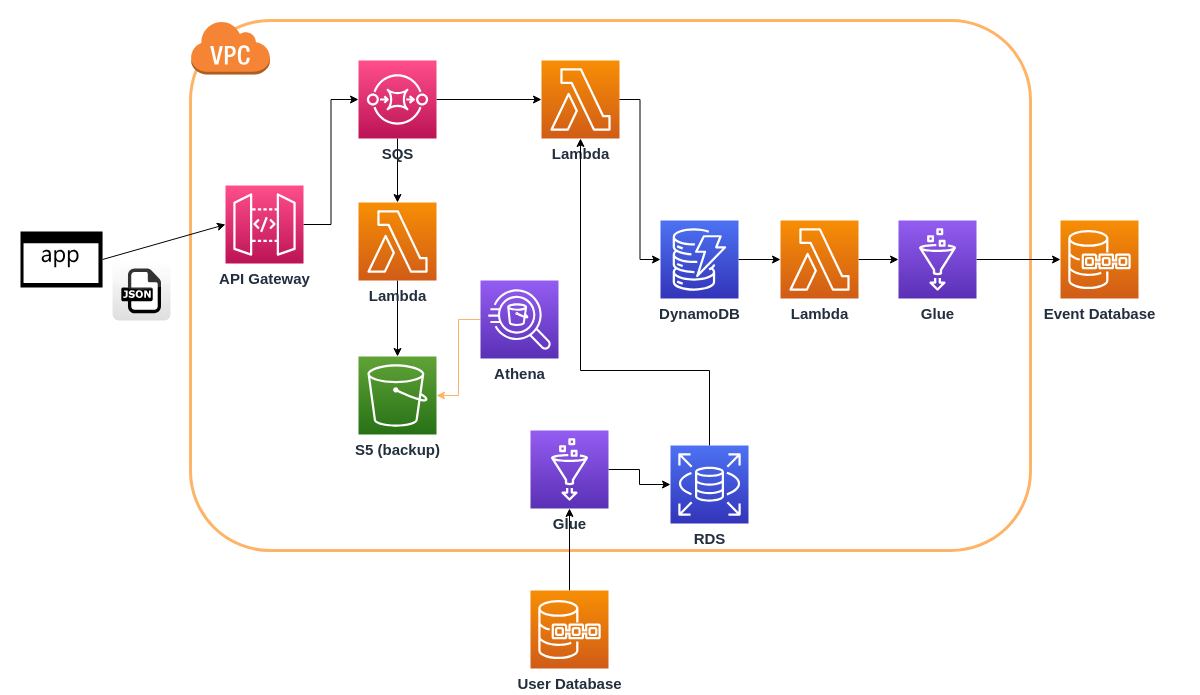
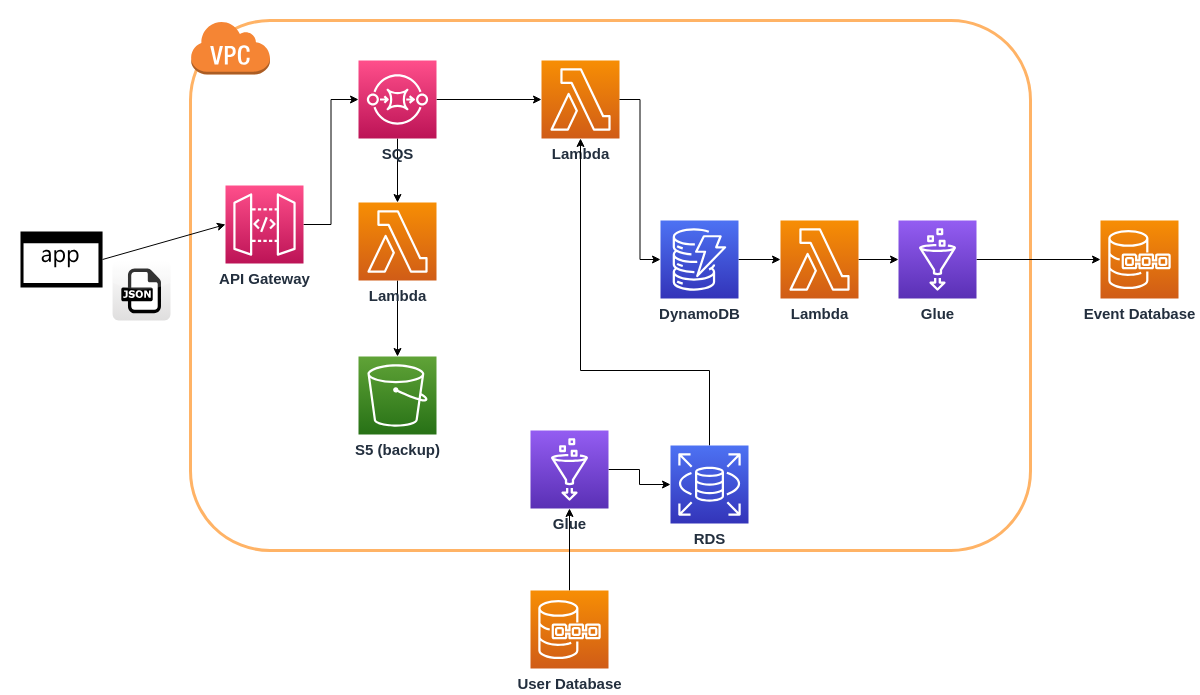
(1100, 260) -> (1140, 260)
(520, 320) -> none
(459, 354) -> none
